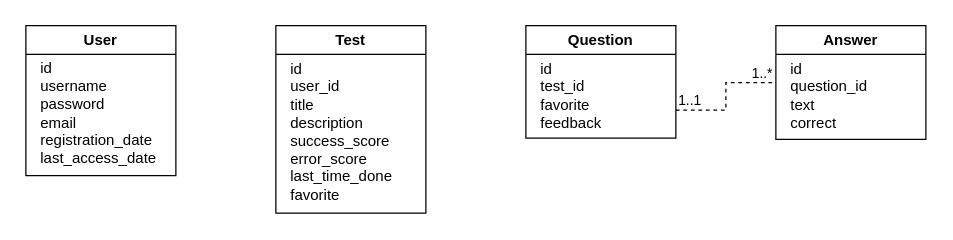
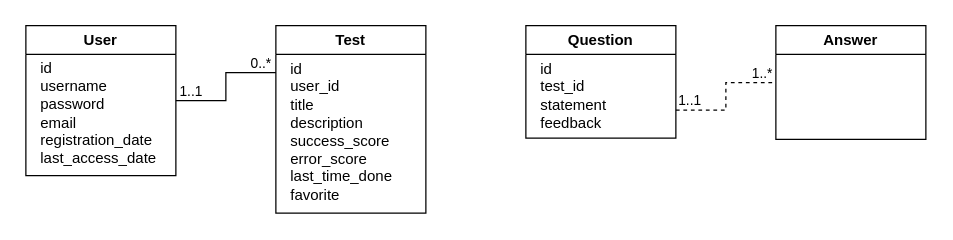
none -> (226, 88)
(574, 96) -> (578, 96)
(838, 96) -> none
